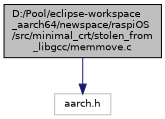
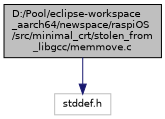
(83, 104) -> (83, 104)
